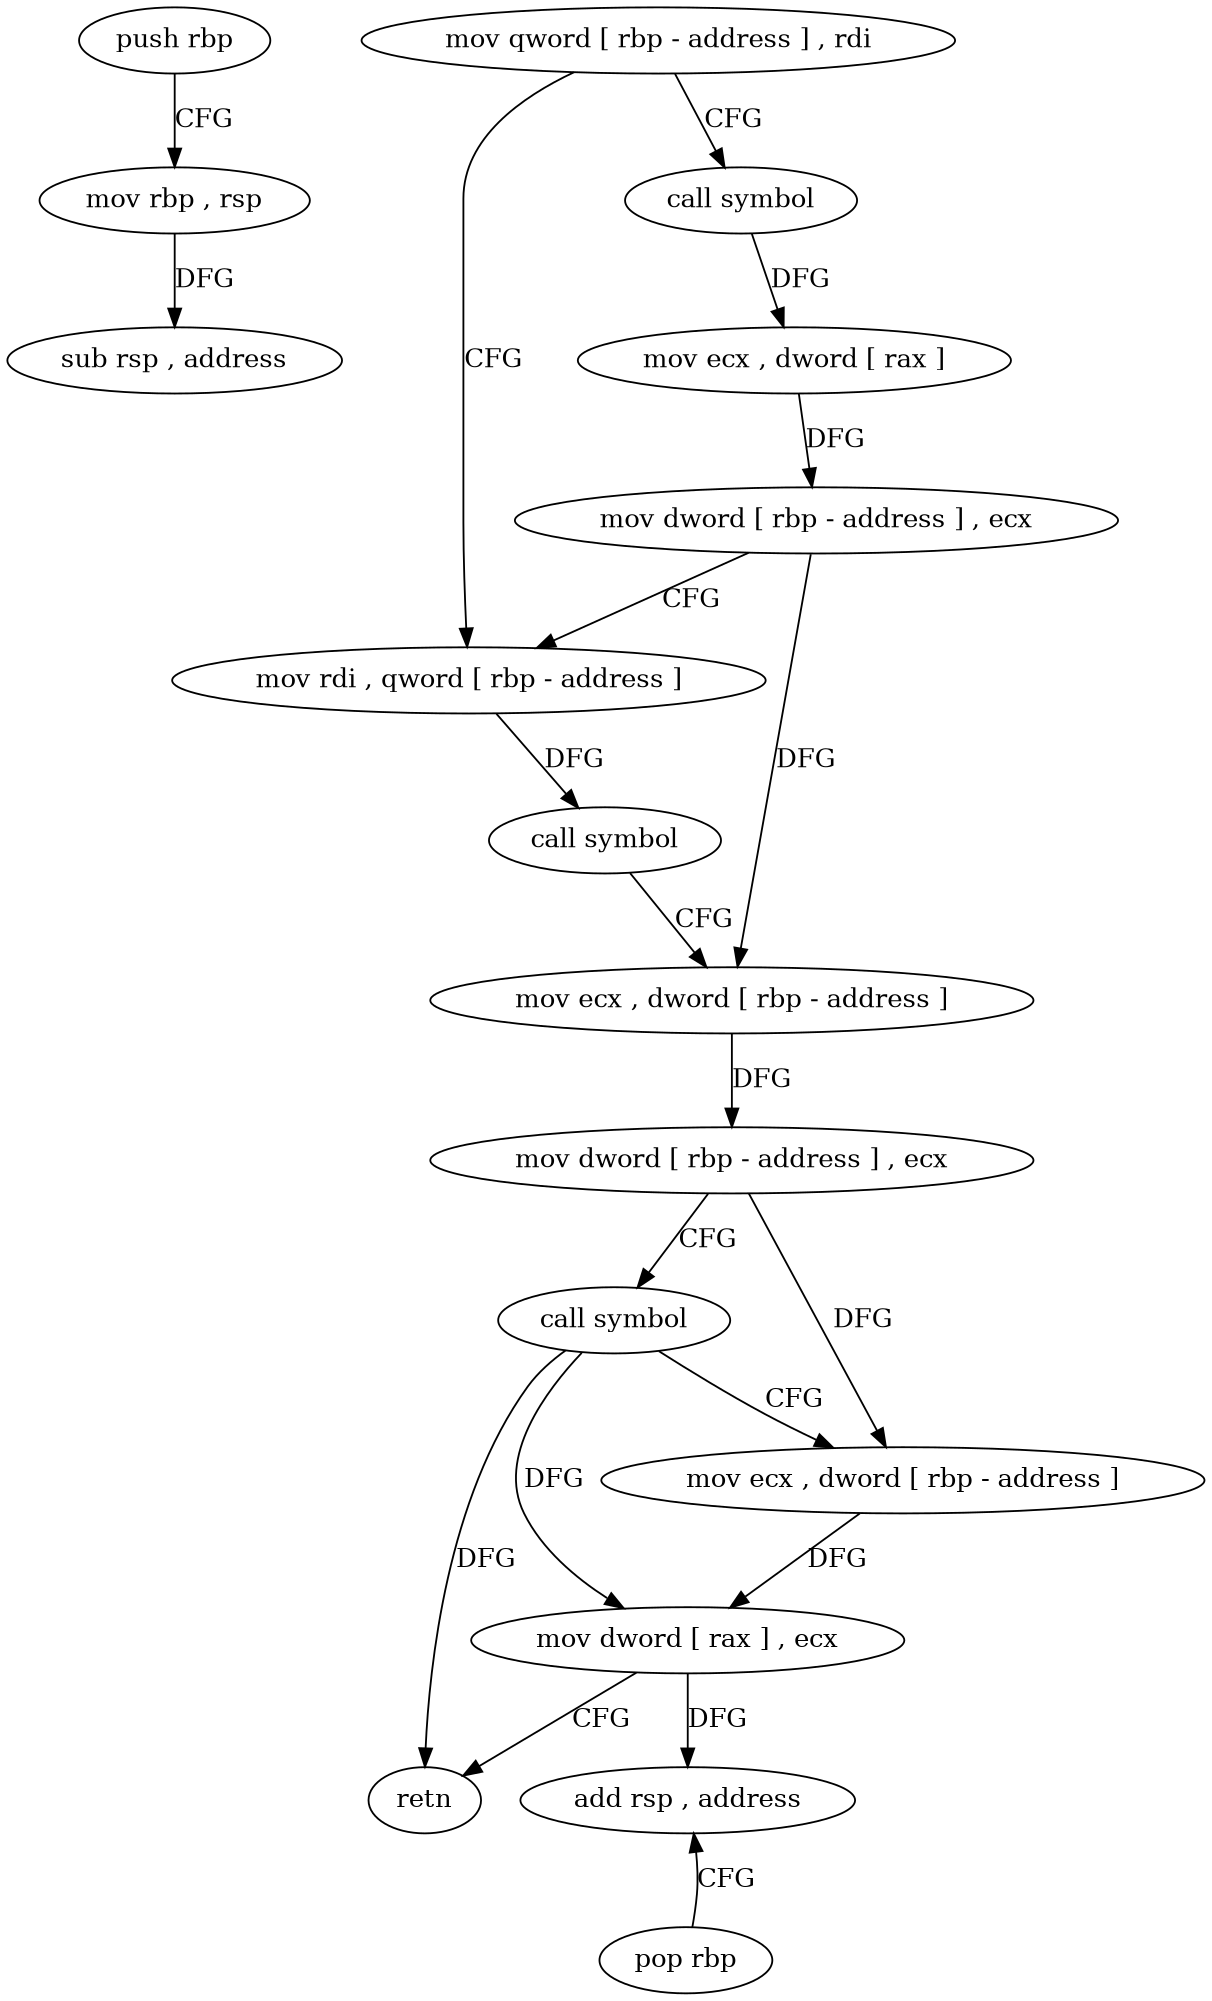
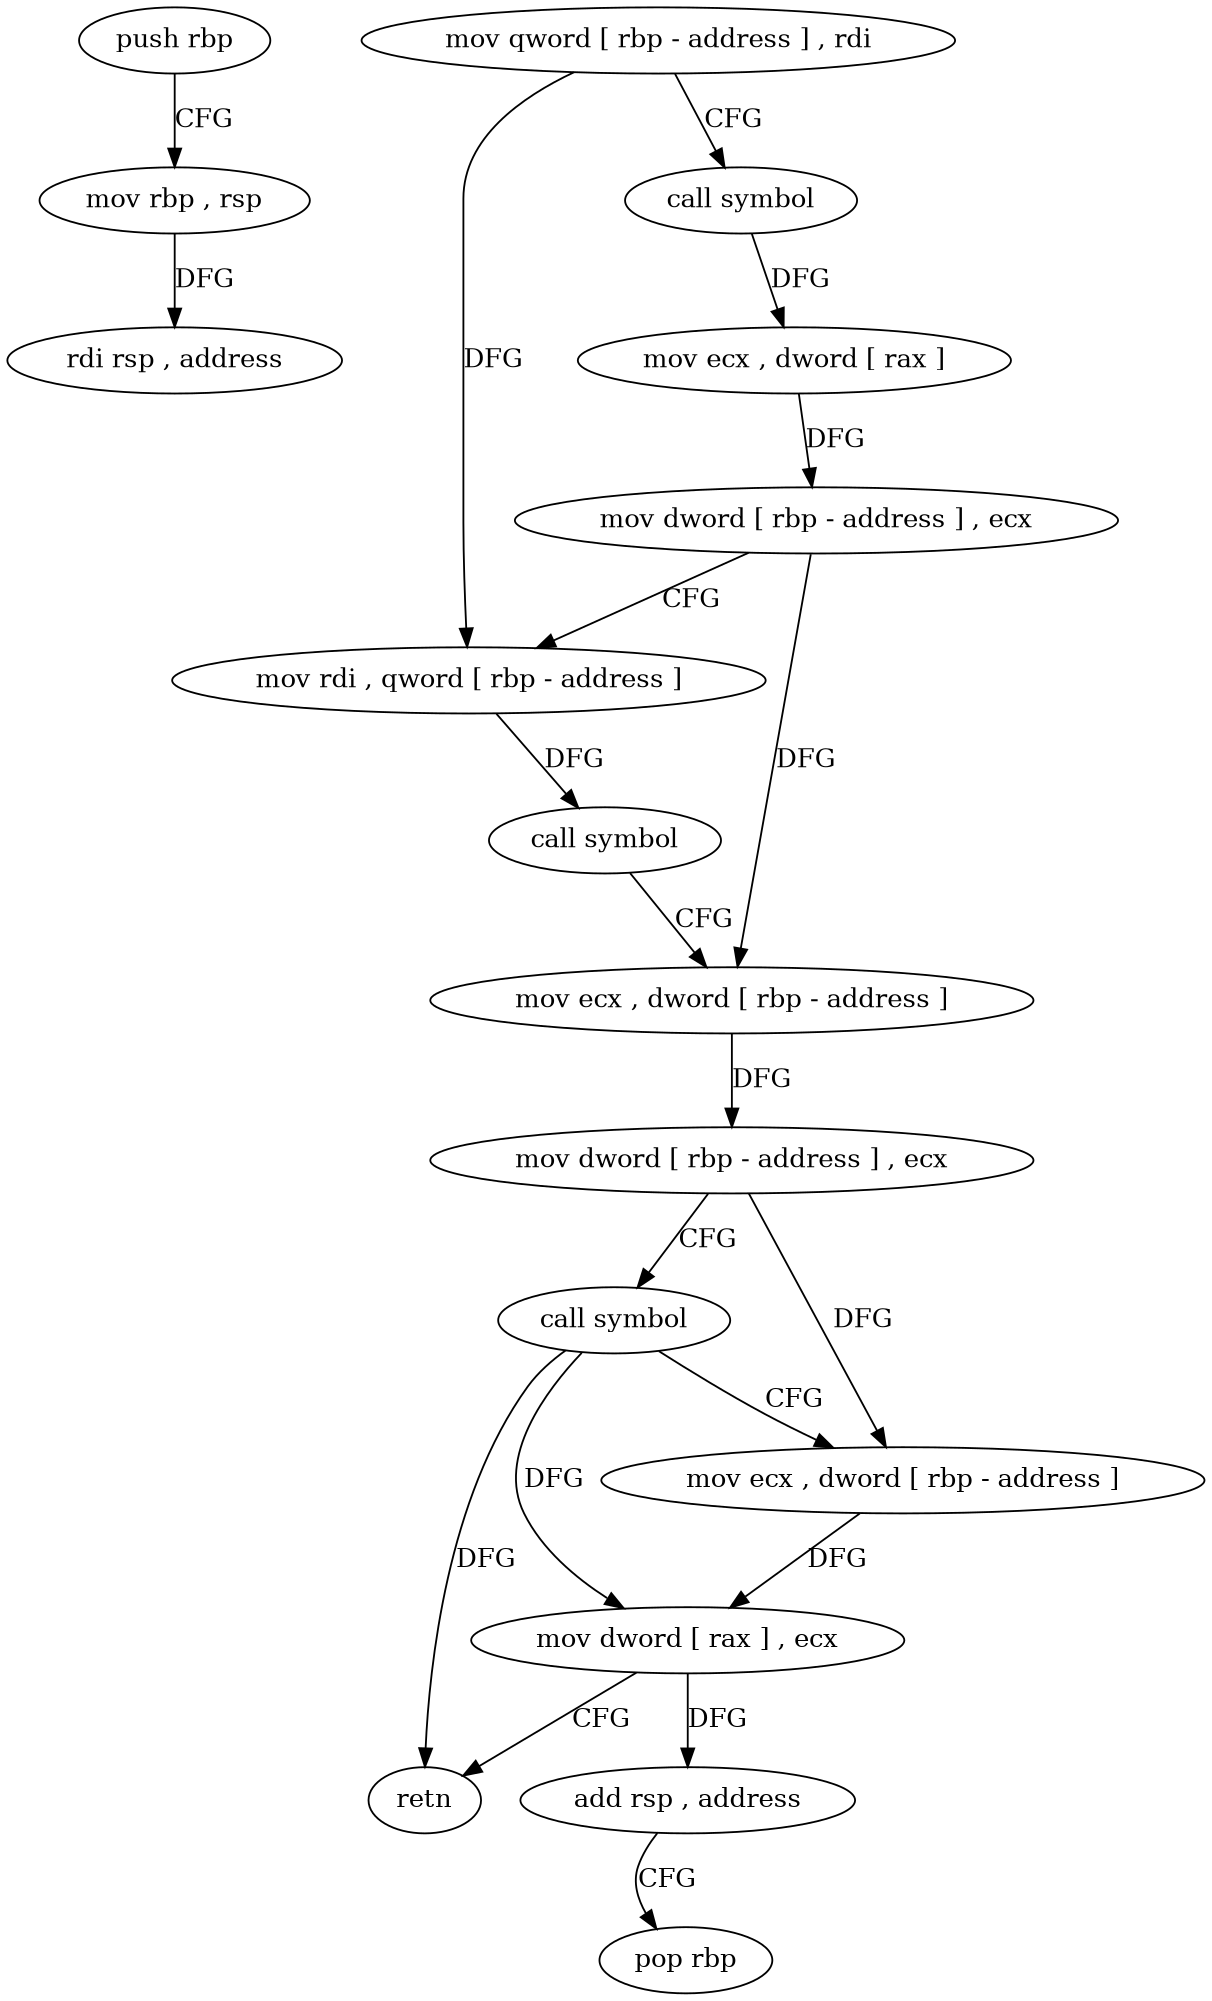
(175, 360) -> (175, 360)
(494, 360) -> (494, 360)
(697, 1890) -> (637, 1871)
